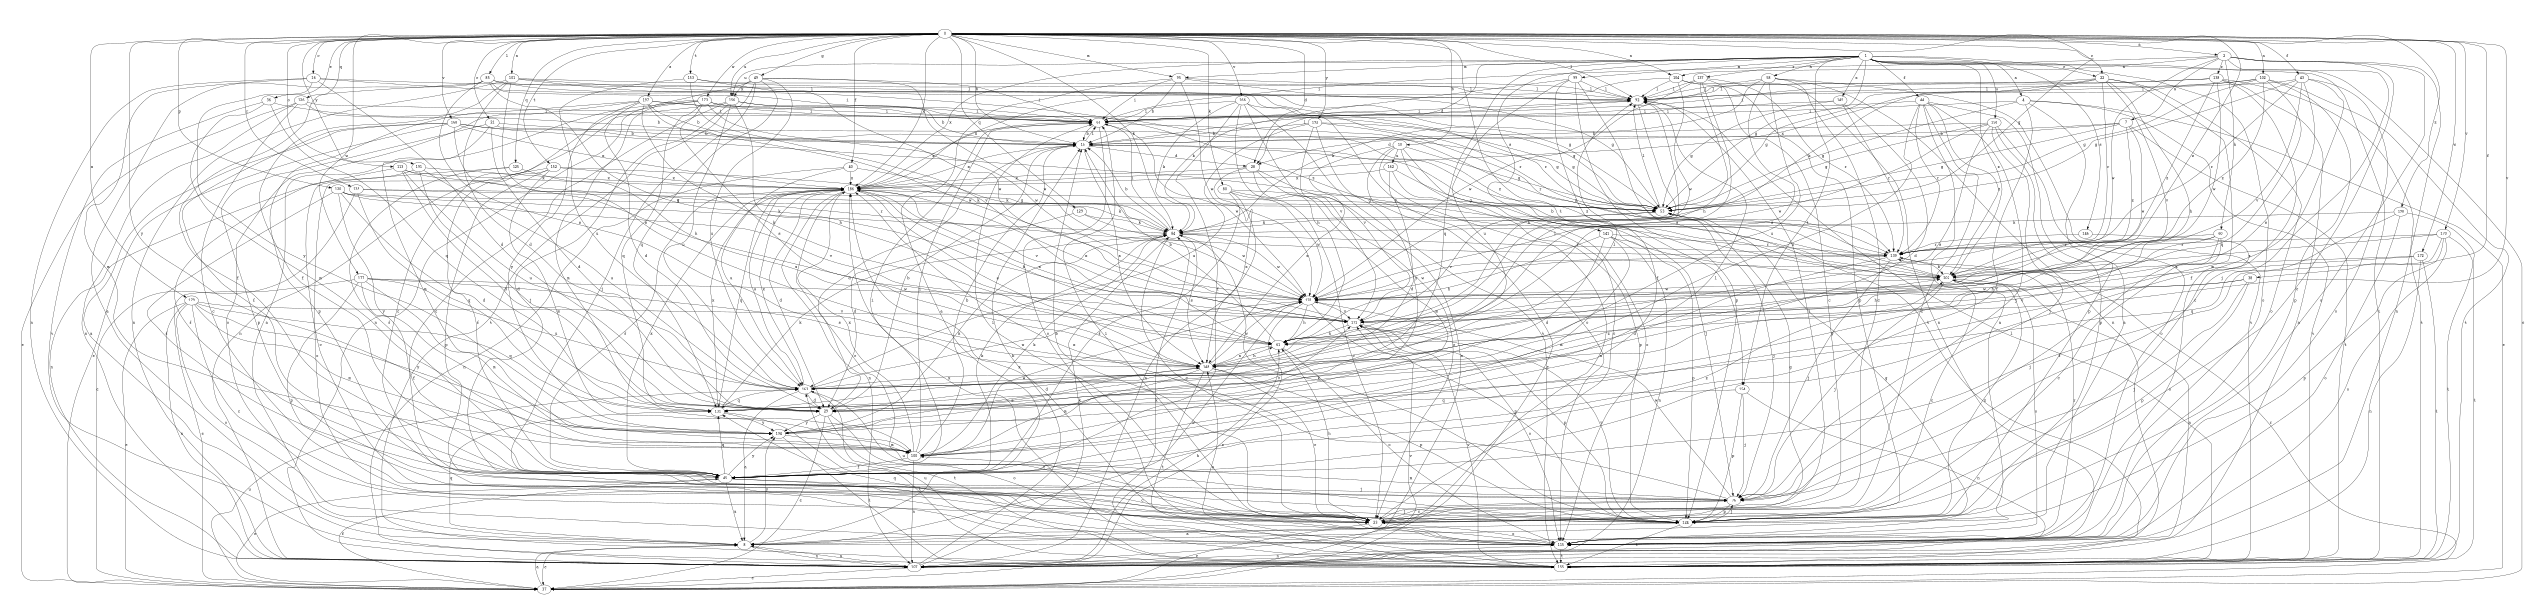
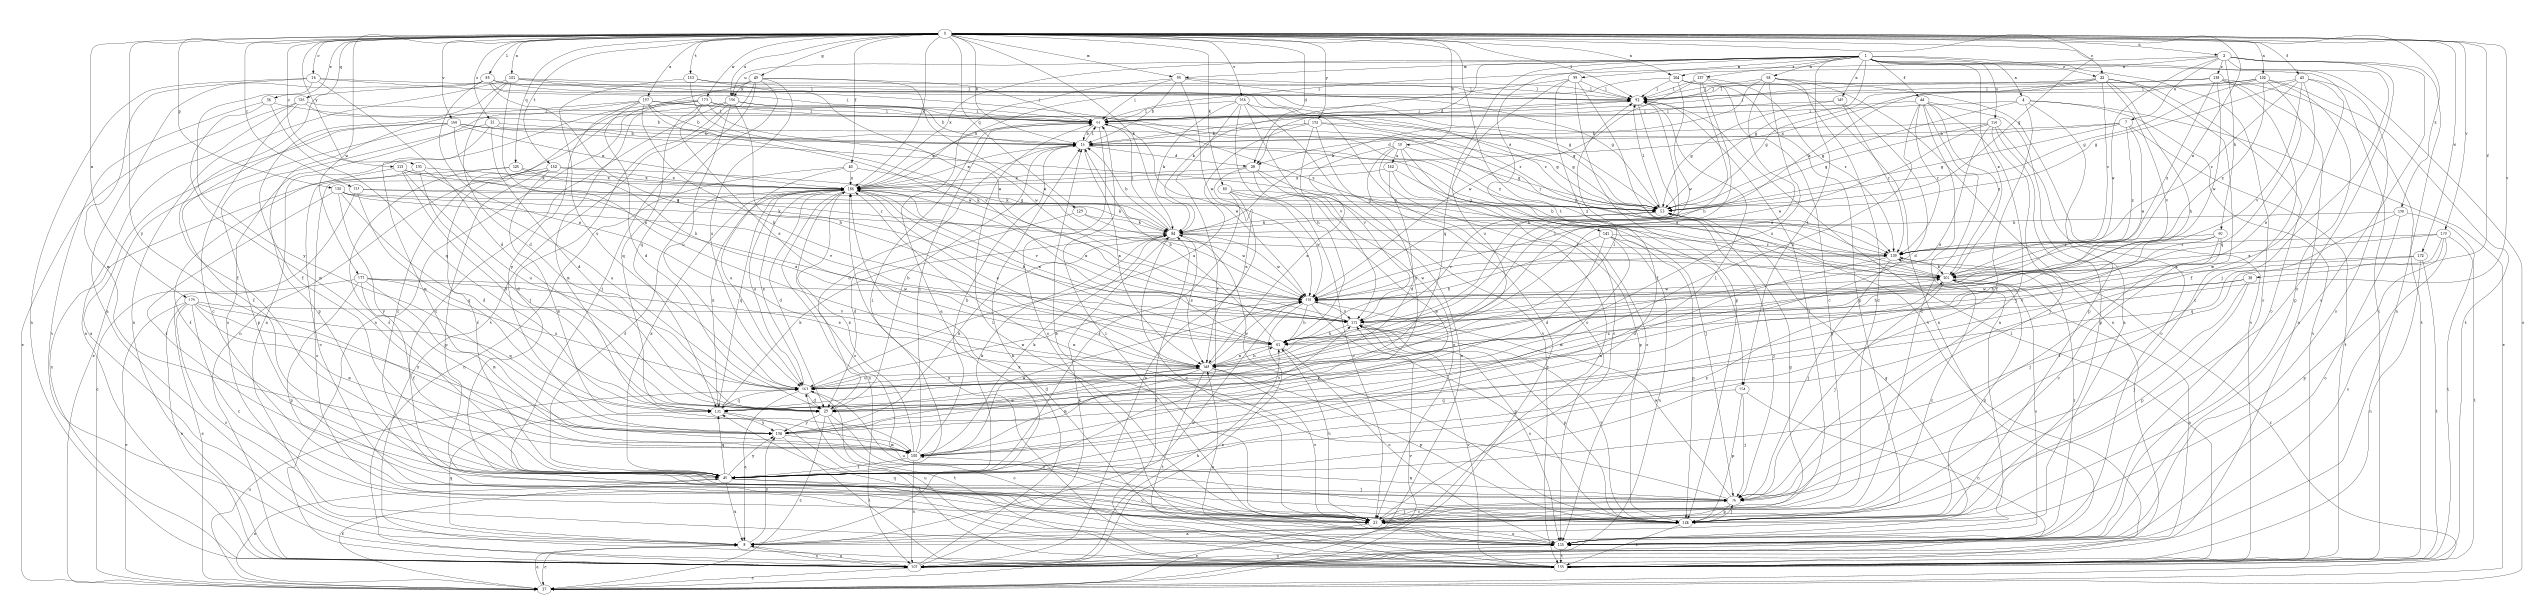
none -> (650, 180)
(2085, 234) -> none
none -> (1025, 372)
